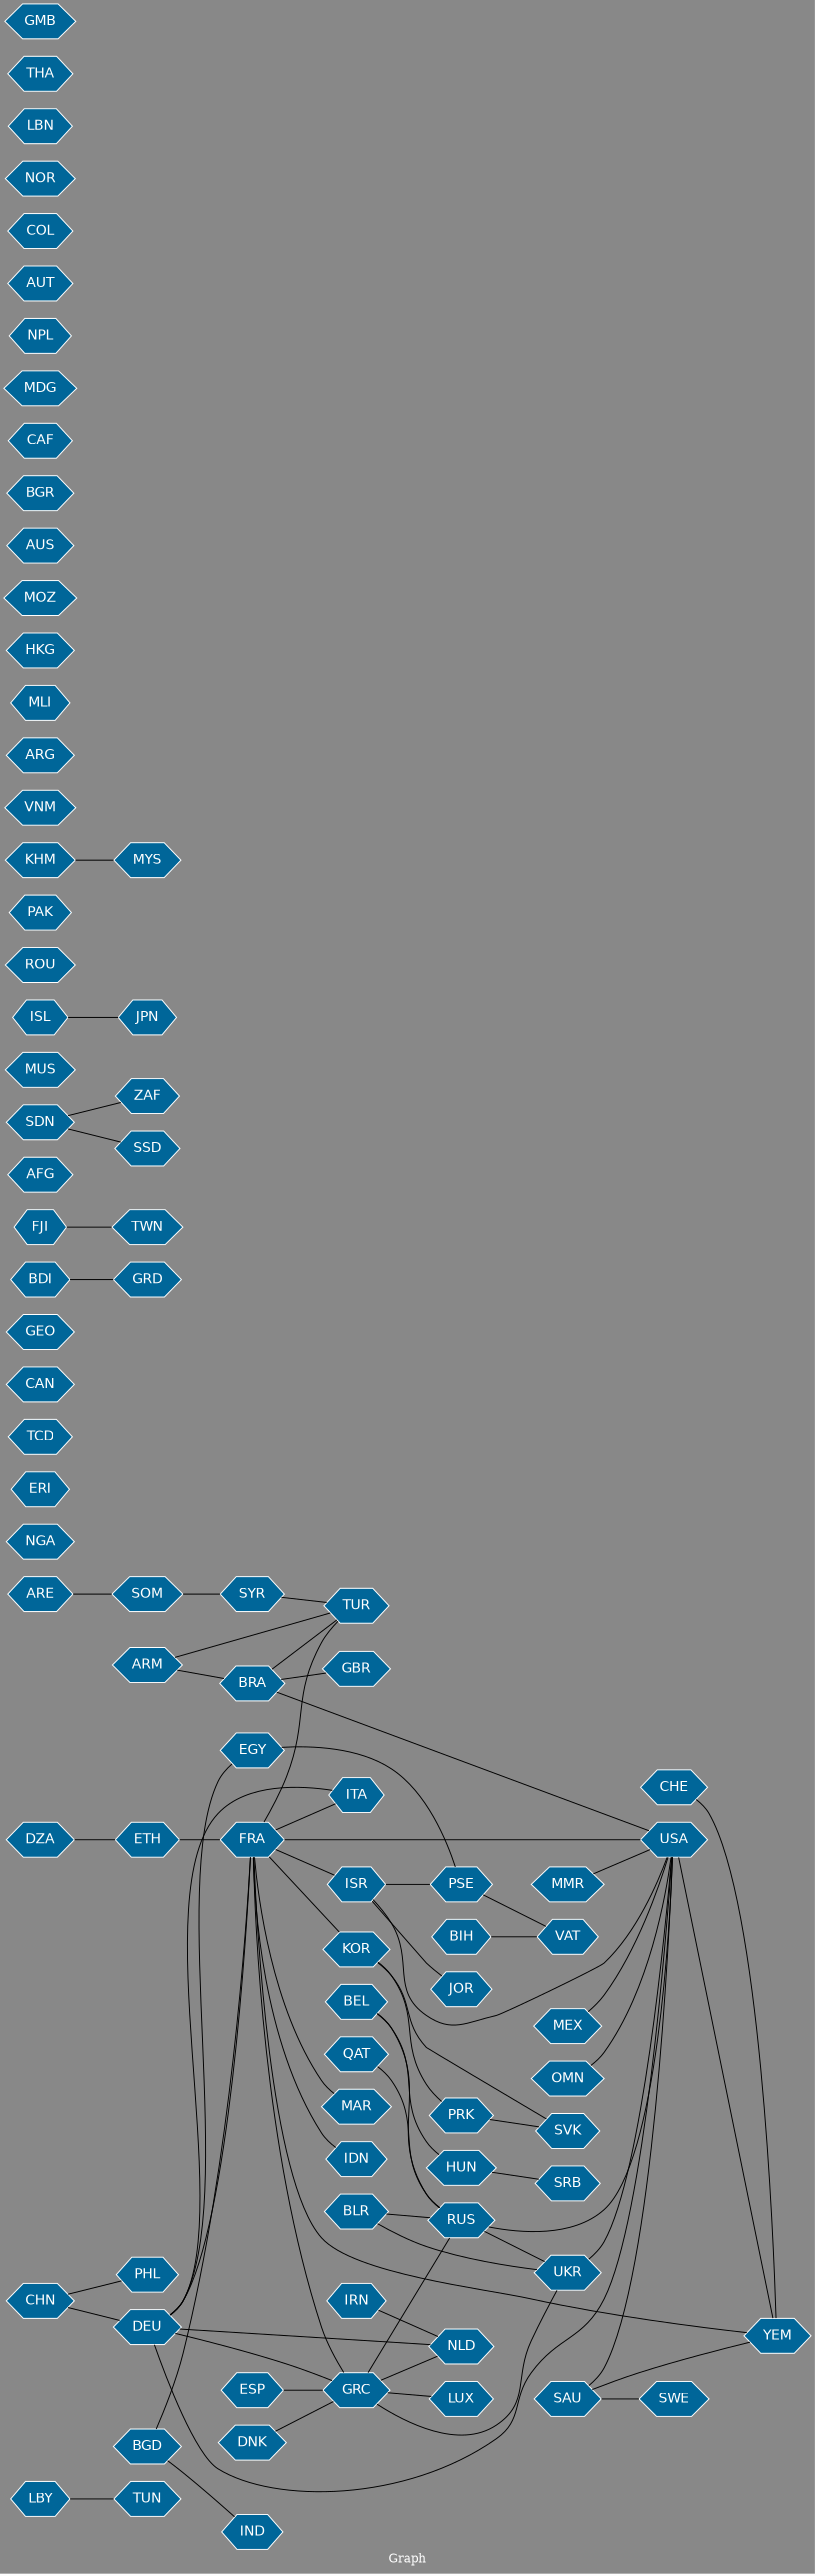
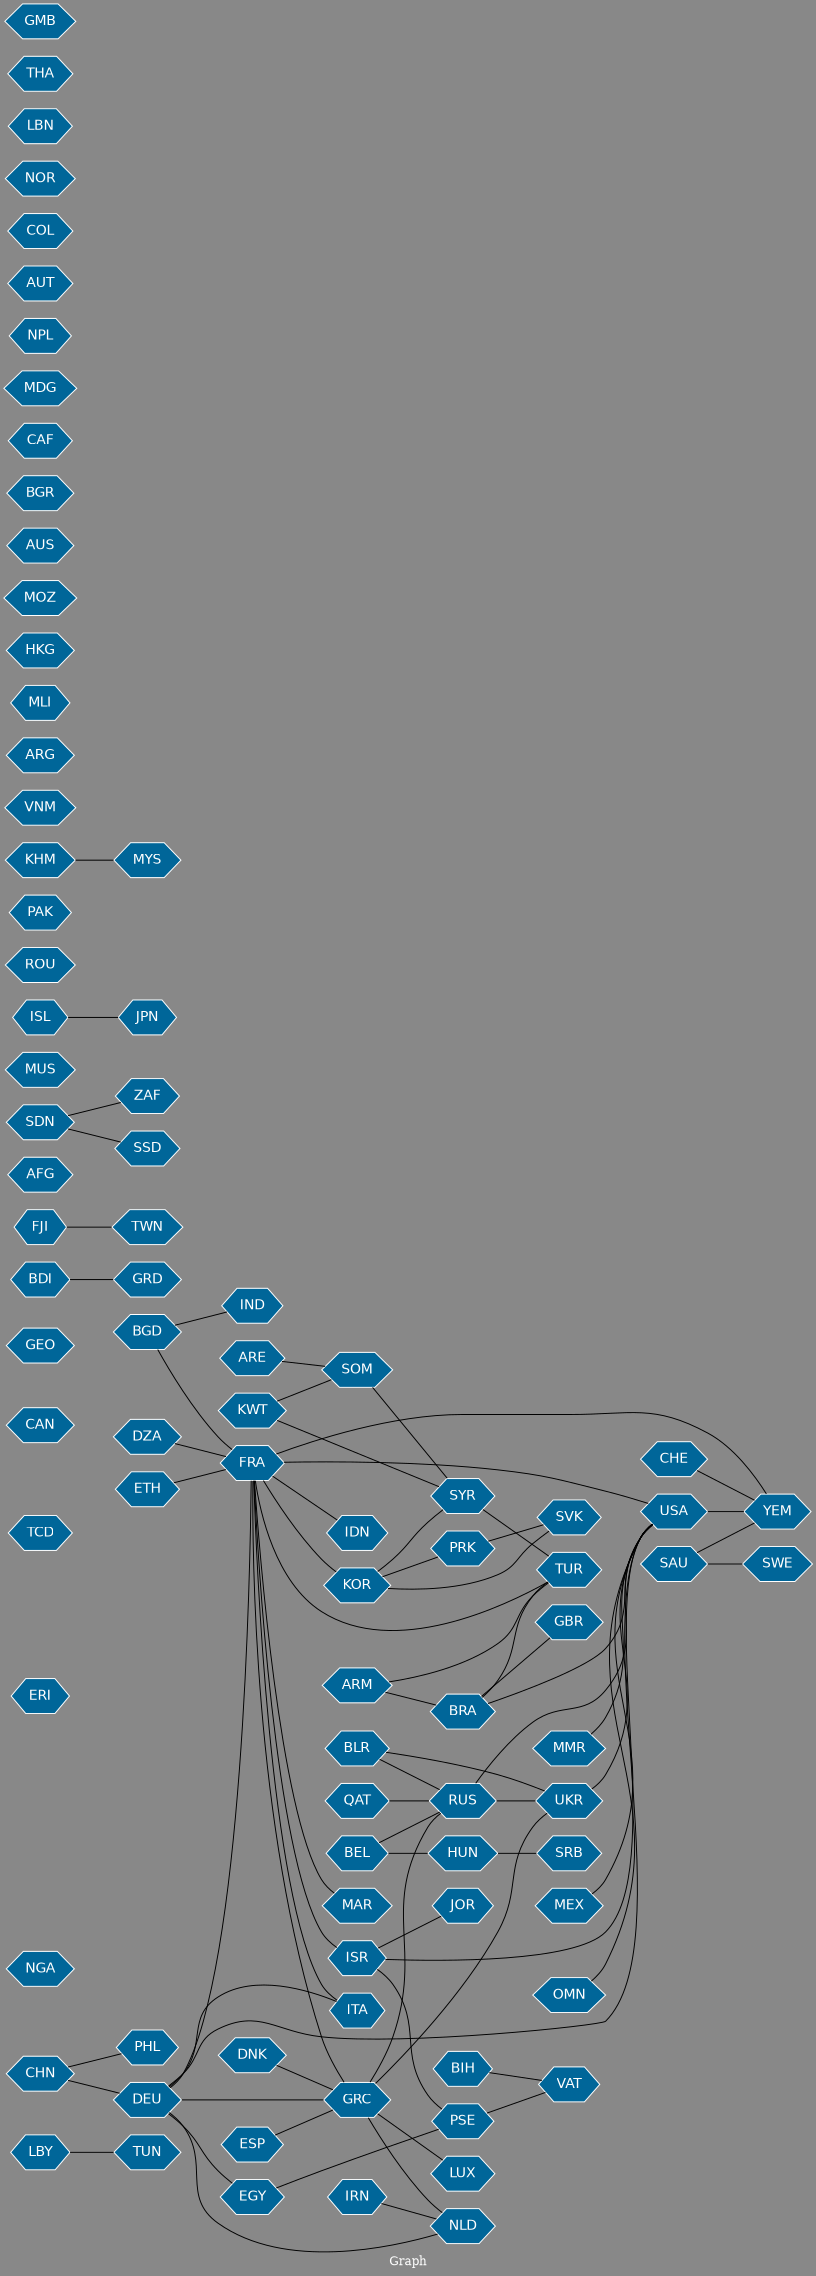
none -> (252, 1411)
none -> (410, 1541)
(95, 1840) -> (200, 1450)
(653, 2127) -> none
